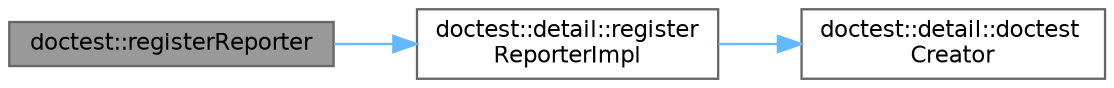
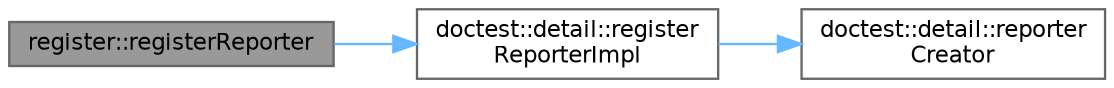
(171, 44) -> (171, 44)
(953, 44) -> (953, 44)
